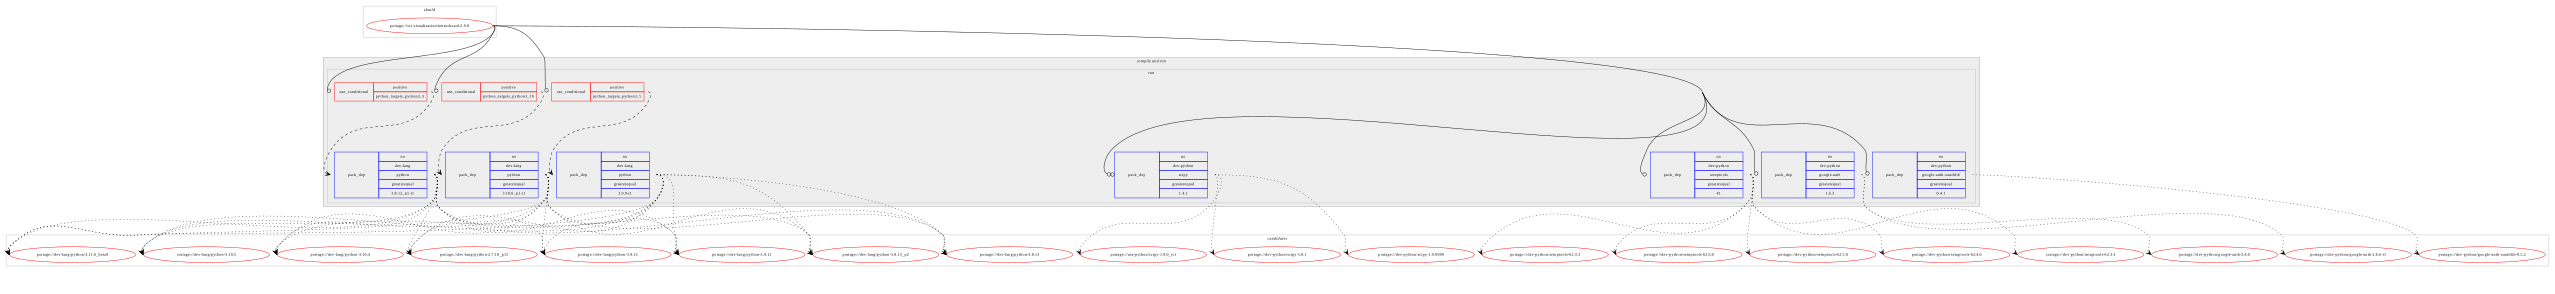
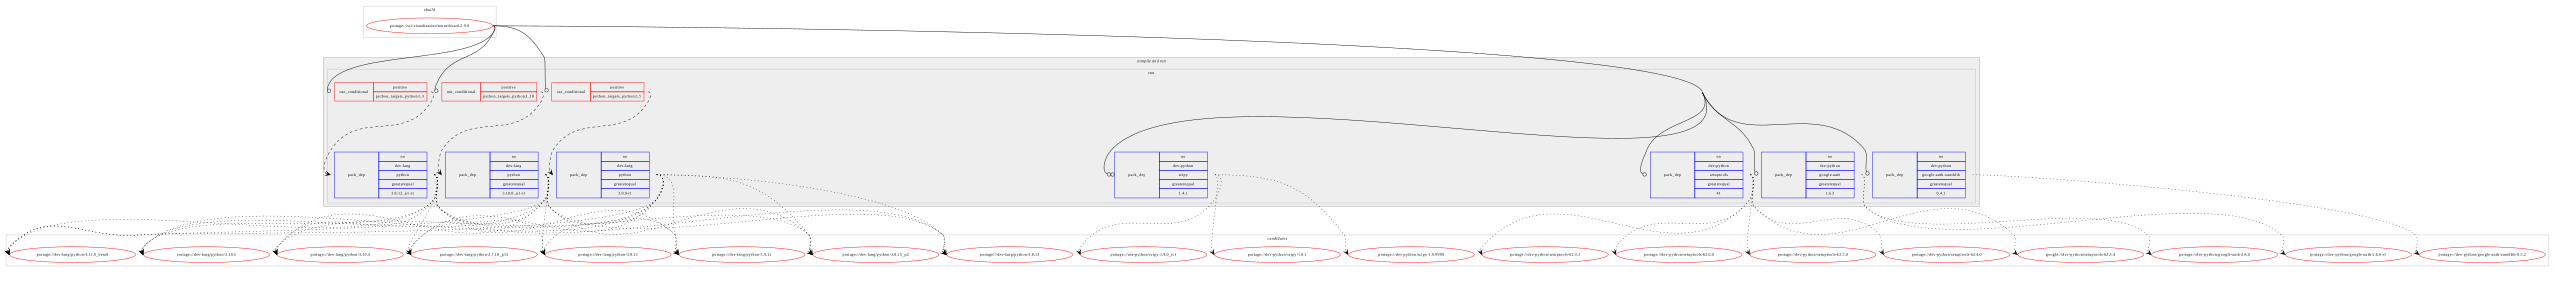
(2081, 255) -> (2081, 255)
